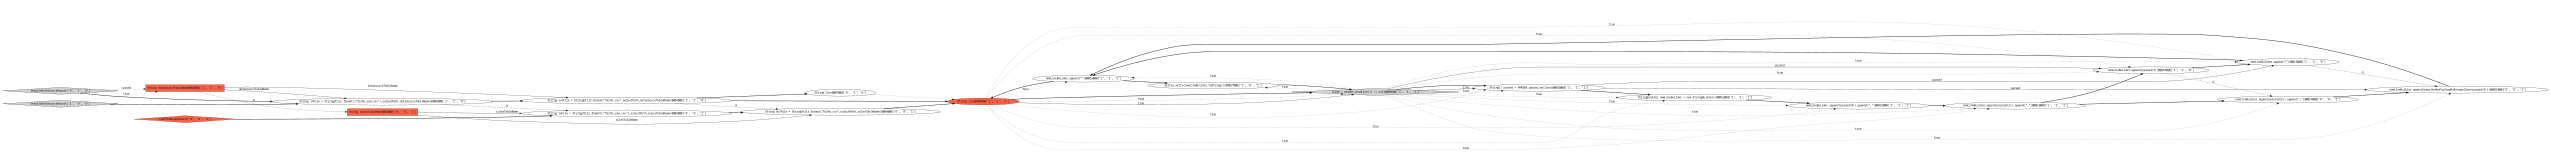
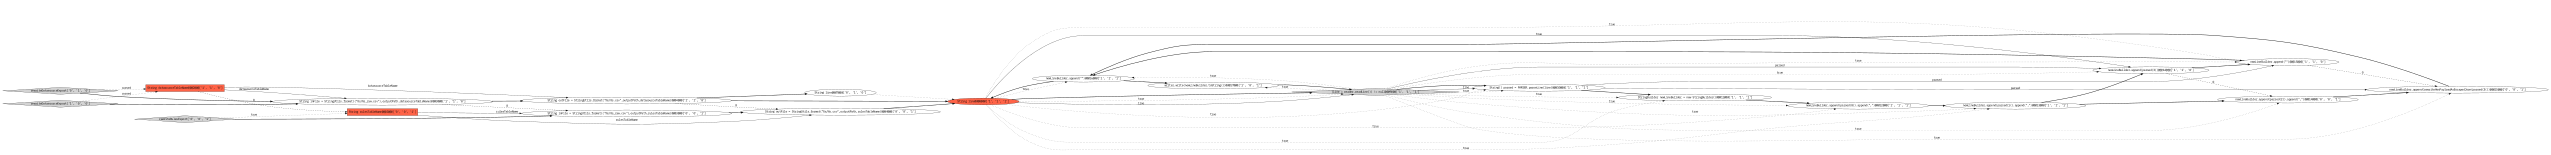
(1547, 36) -> (1547, 36)
(126, 94) -> (126, 94)
none -> (282, 116)
(185, 119) -> (185, 119)
